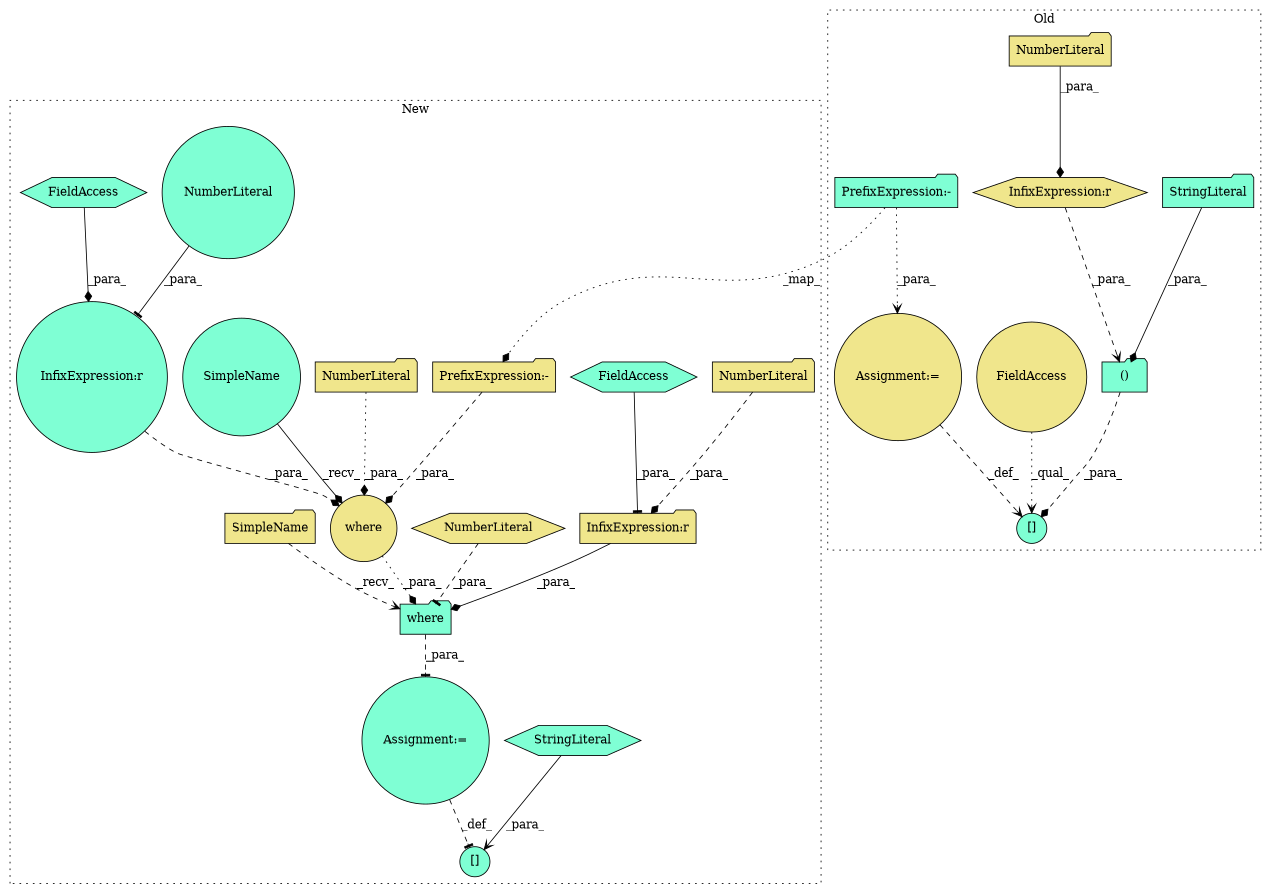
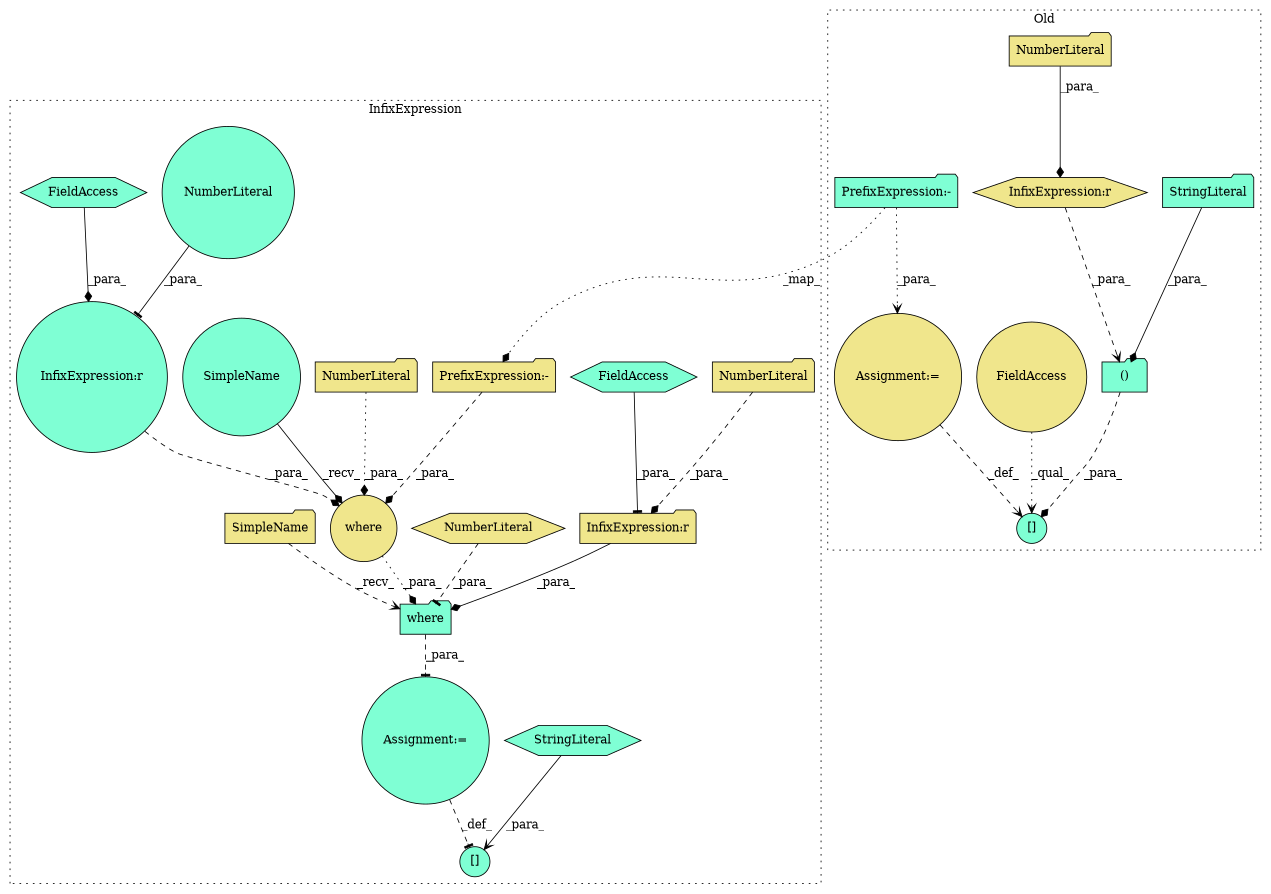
(416, 110) -> (416, 110)
